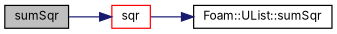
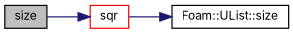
(37, 17) -> (26, 17)
(263, 17) -> (230, 17)
